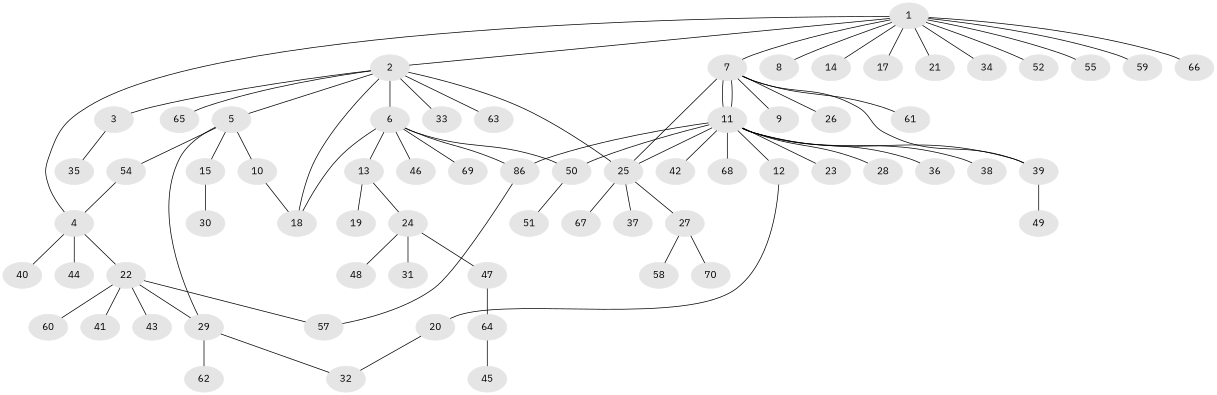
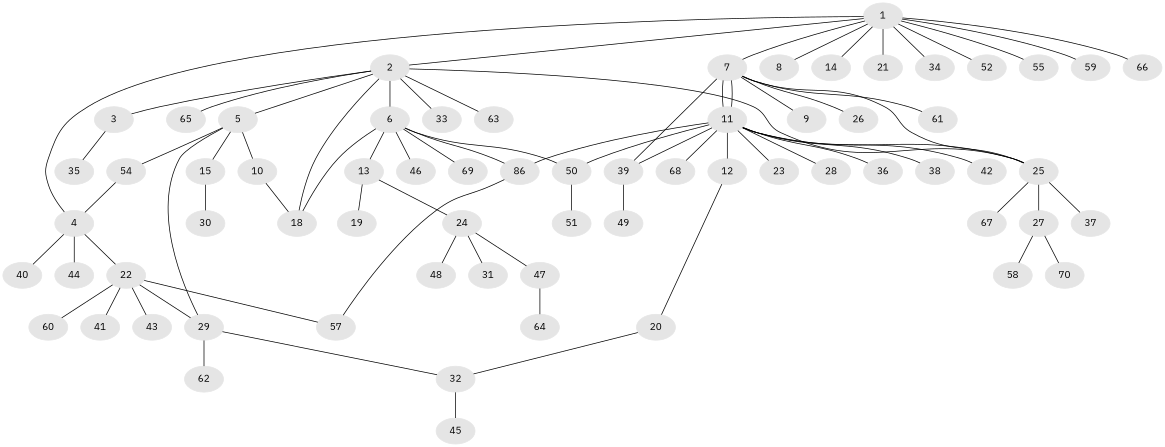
(883, 68) -> none
(487, 353) -> (456, 405)
